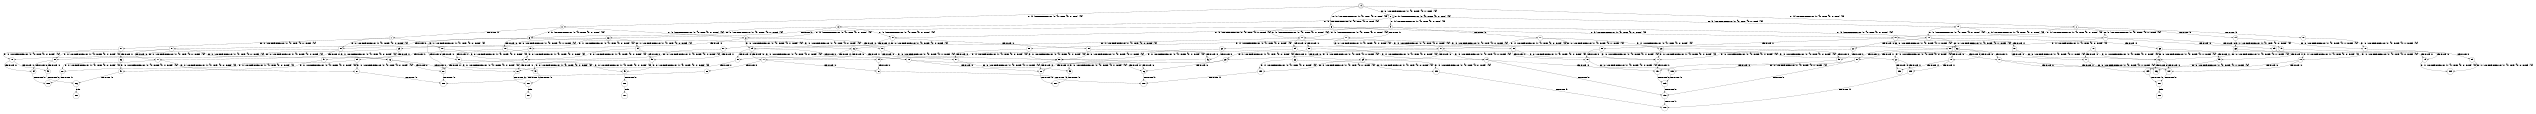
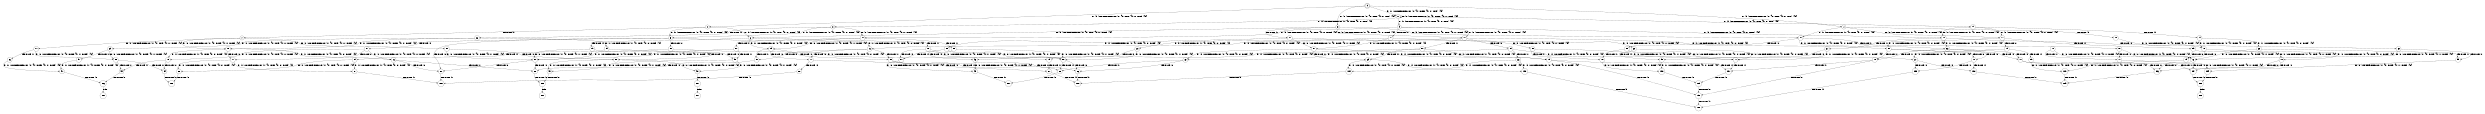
none -> (2065, 84)
